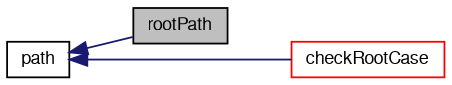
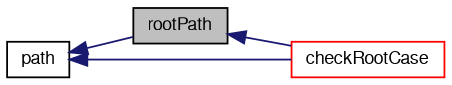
none -> (268, 42)
